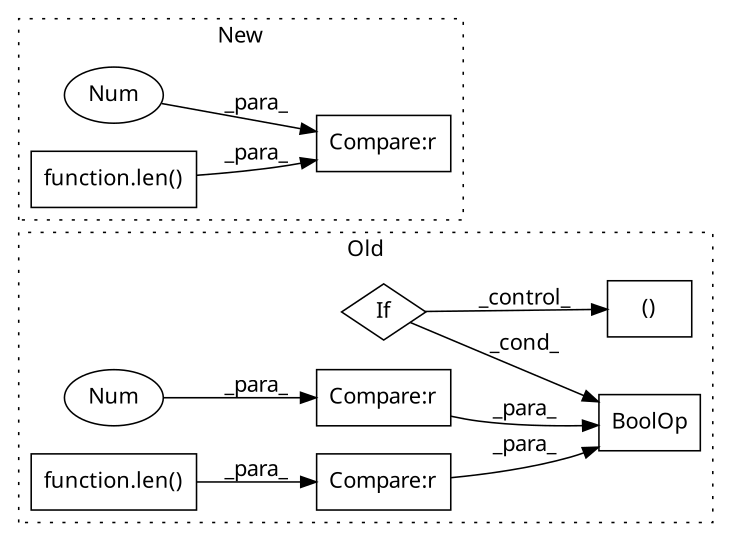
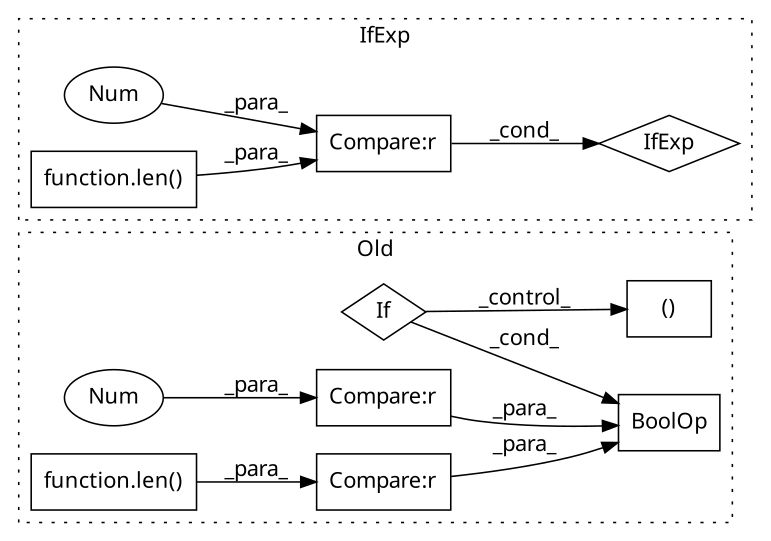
(241, 37) -> (385, 37)
none -> (669, 143)
